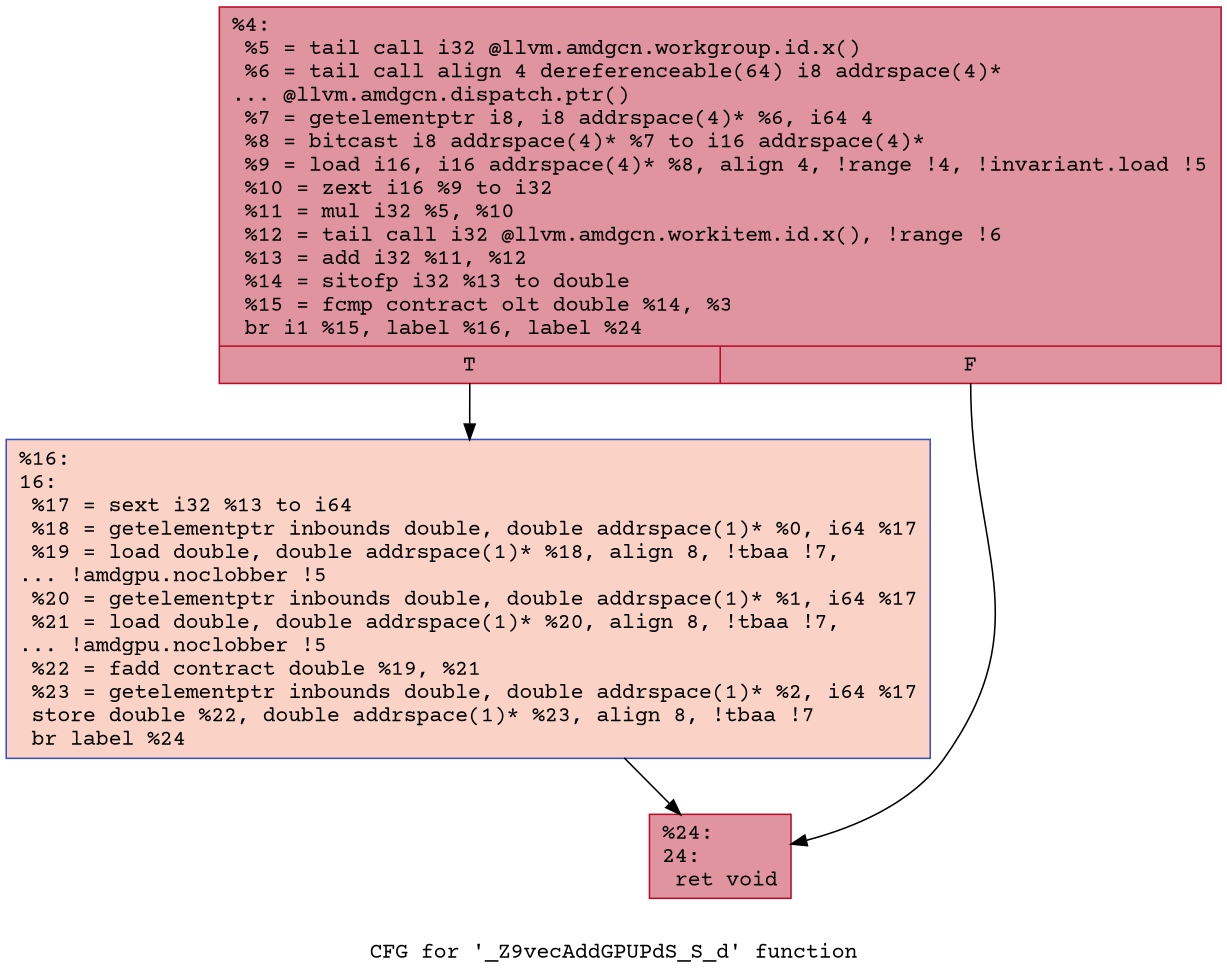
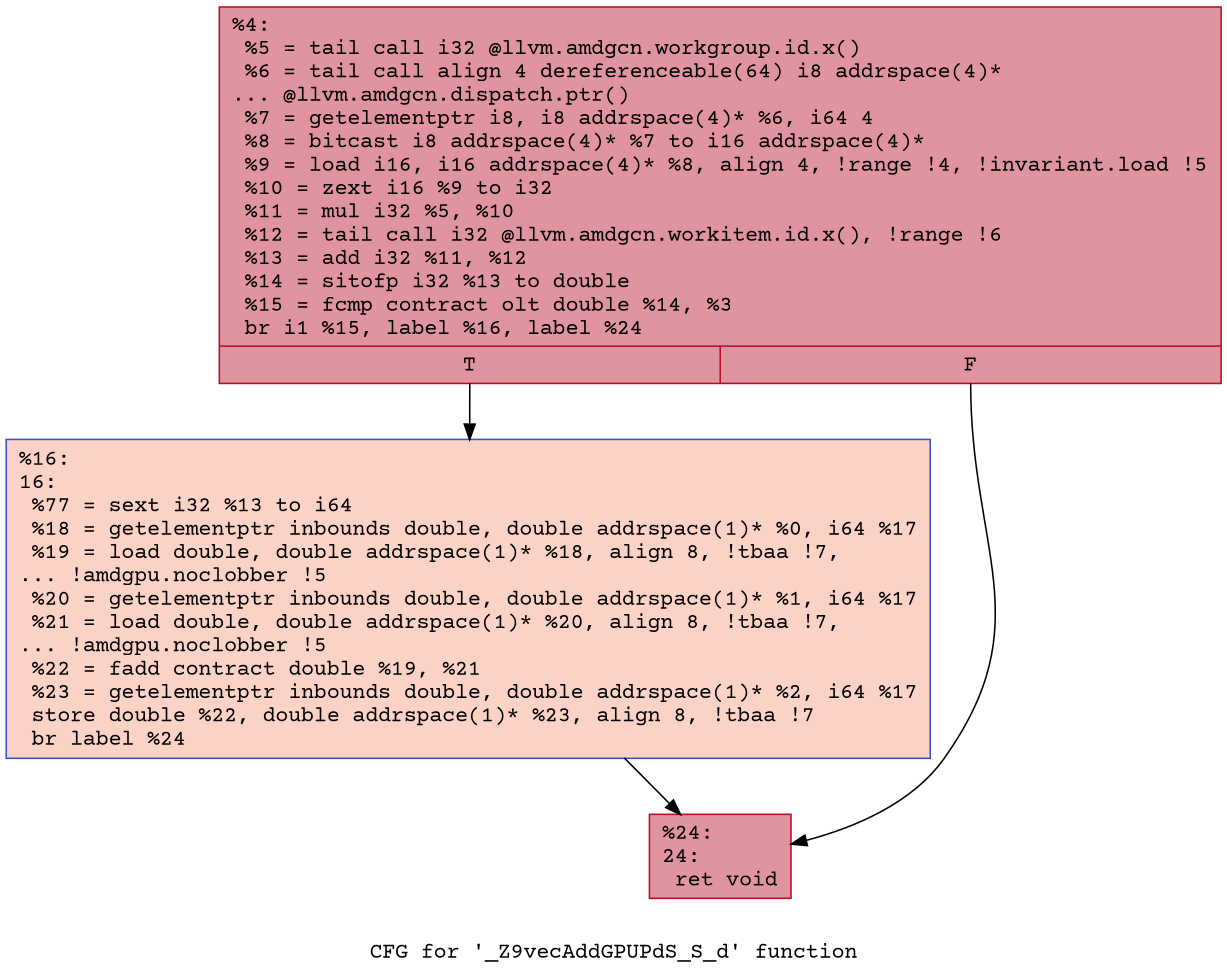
(186, 505) -> (186, 505)
